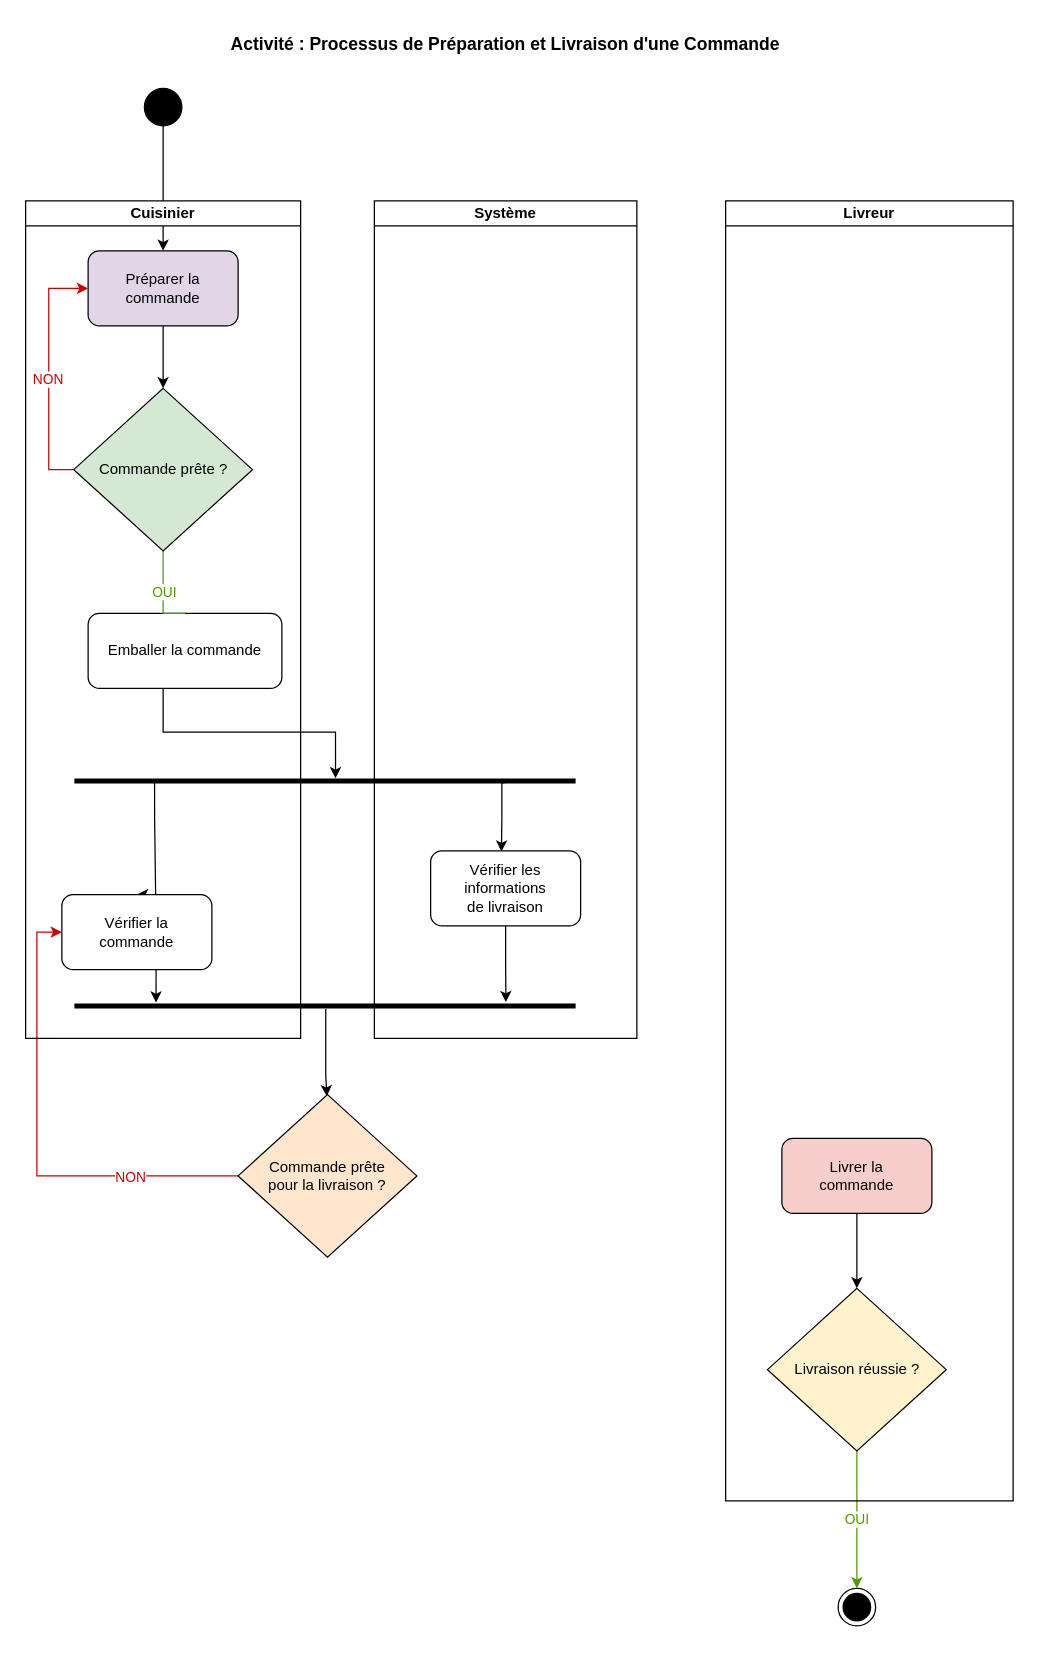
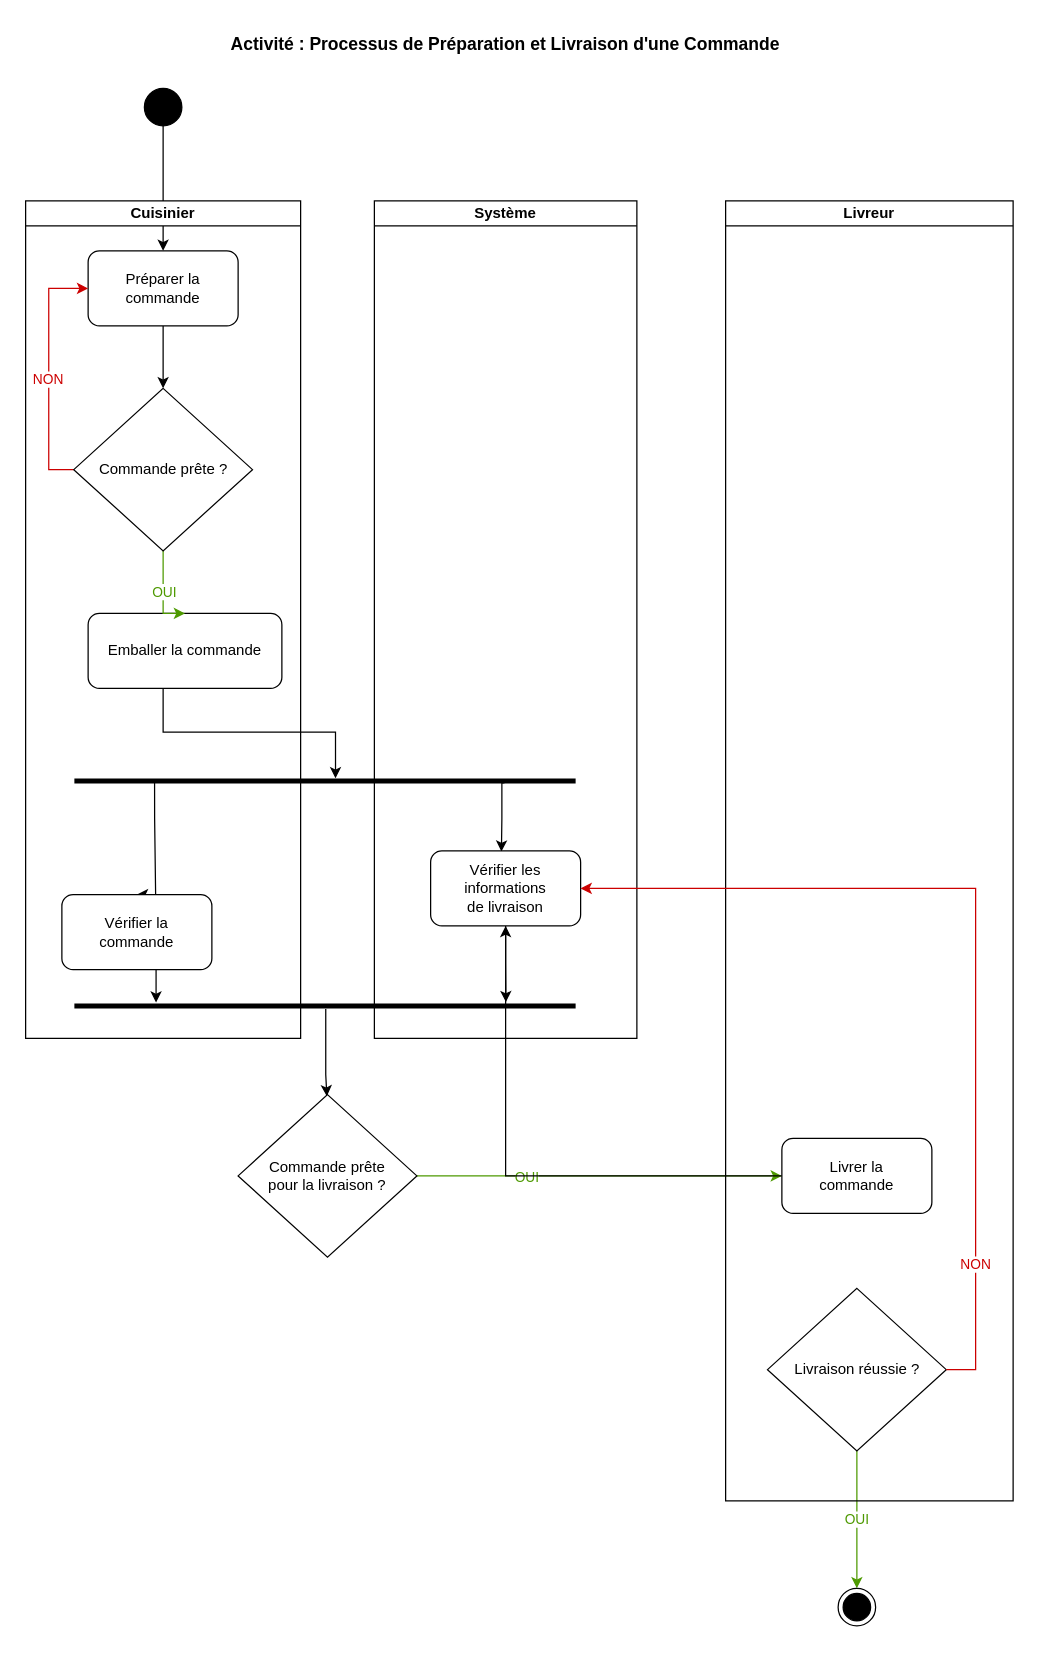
(163, 288) -> (163, 288)
(163, 469) -> (163, 469)
(179, 613) -> (175, 613)
none -> (976, 950)
(37, 1147) -> none
(328, 1176) -> (328, 1176)
none -> (460, 1176)
(857, 1176) -> (857, 1176)
(857, 1246) -> (506, 1086)
(857, 1369) -> (857, 1369)
